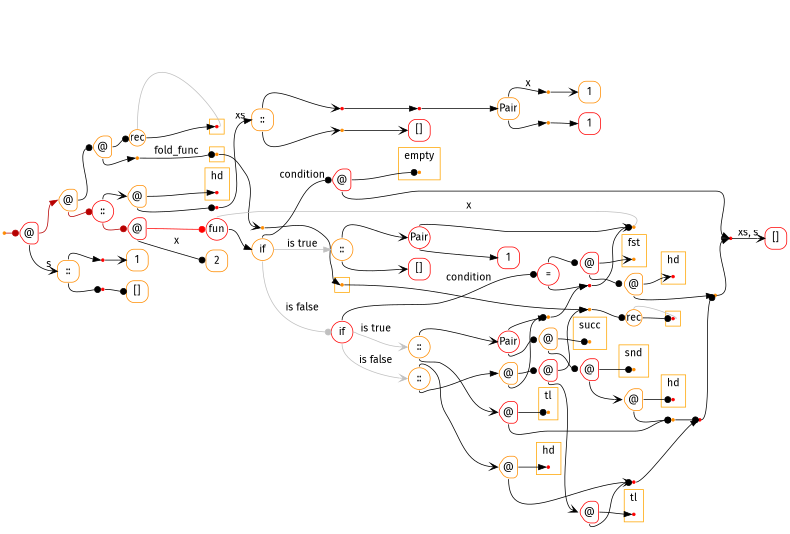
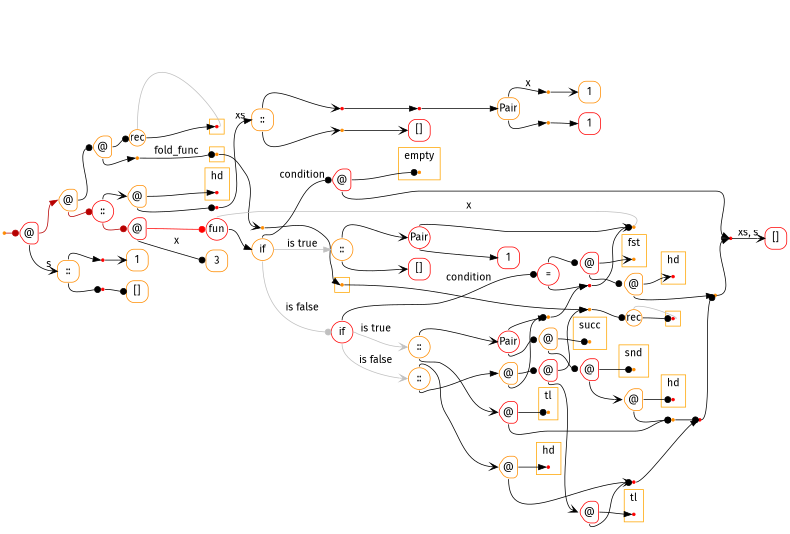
(217, 261) -> (217, 261)
